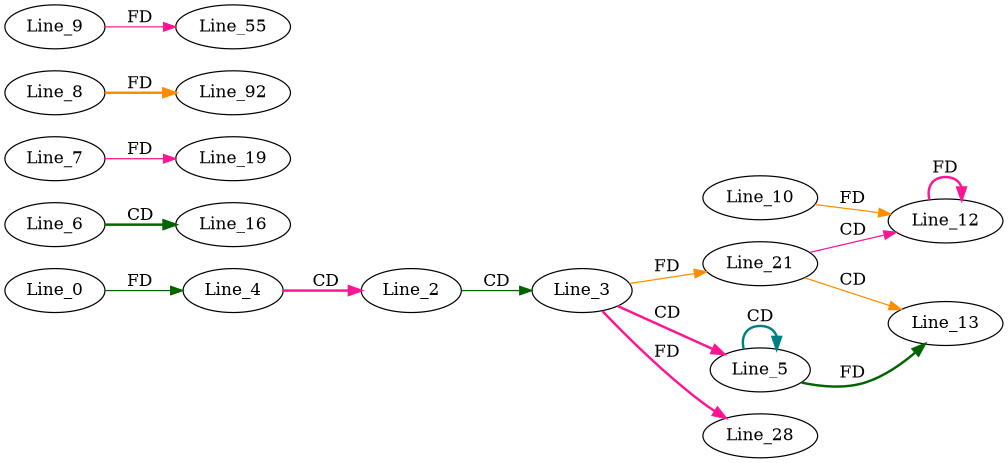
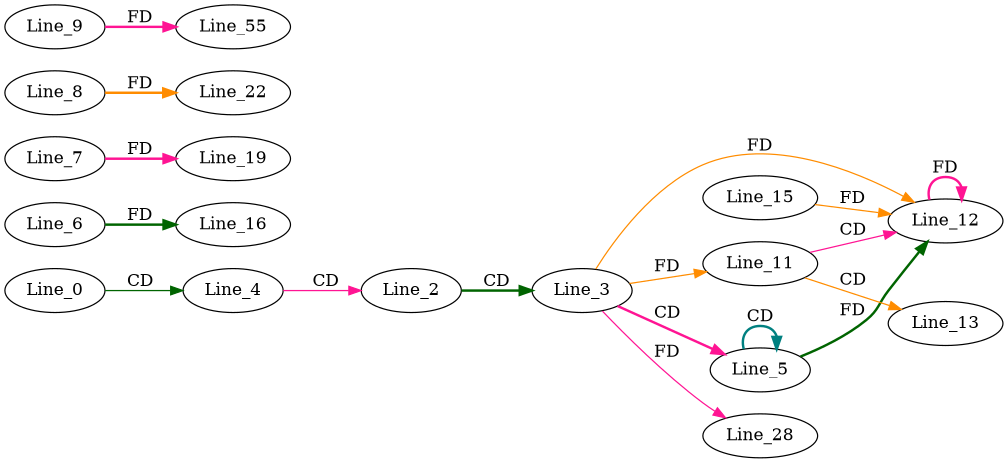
(134, 27) -> (134, 27)
(233, 93) -> (233, 93)
none -> (731, 157)
(134, 159) -> (134, 159)
(760, 198) -> (760, 198)
(140, 215) -> (140, 215)
(760, 264) -> (760, 264)
(140, 281) -> (140, 281)
(316, 291) -> (316, 291)
(491, 291) -> (491, 291)
(656, 364) -> (656, 364)
(863, 383) -> (871, 316)
